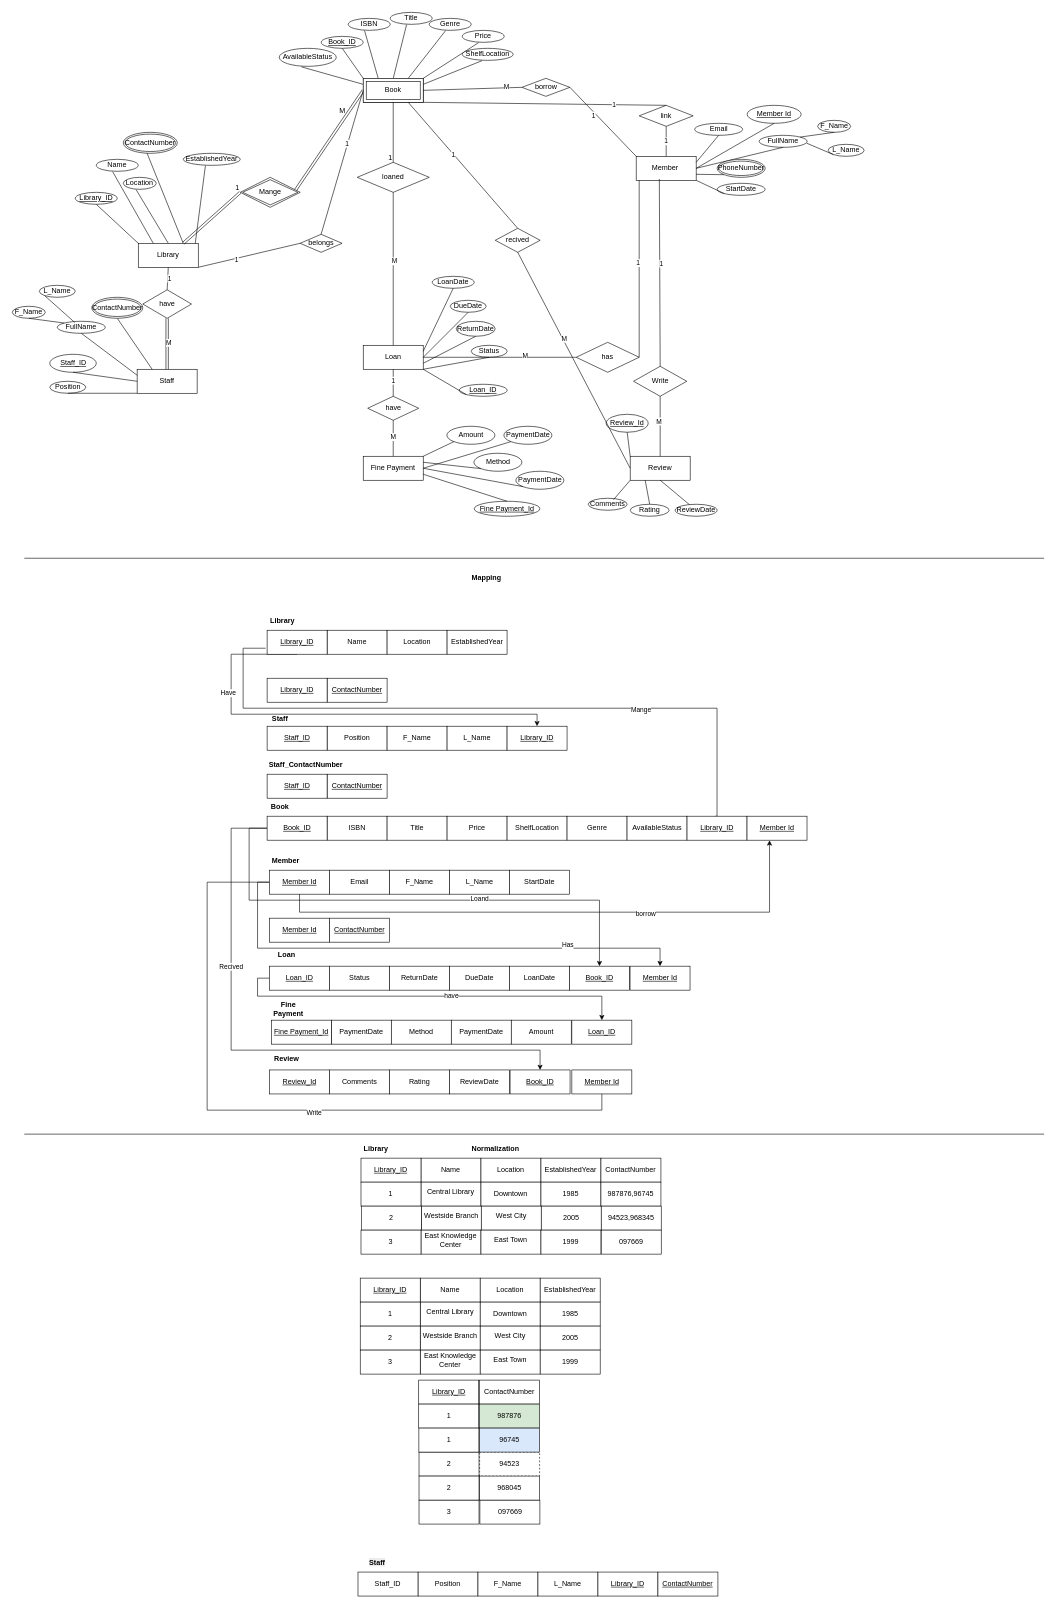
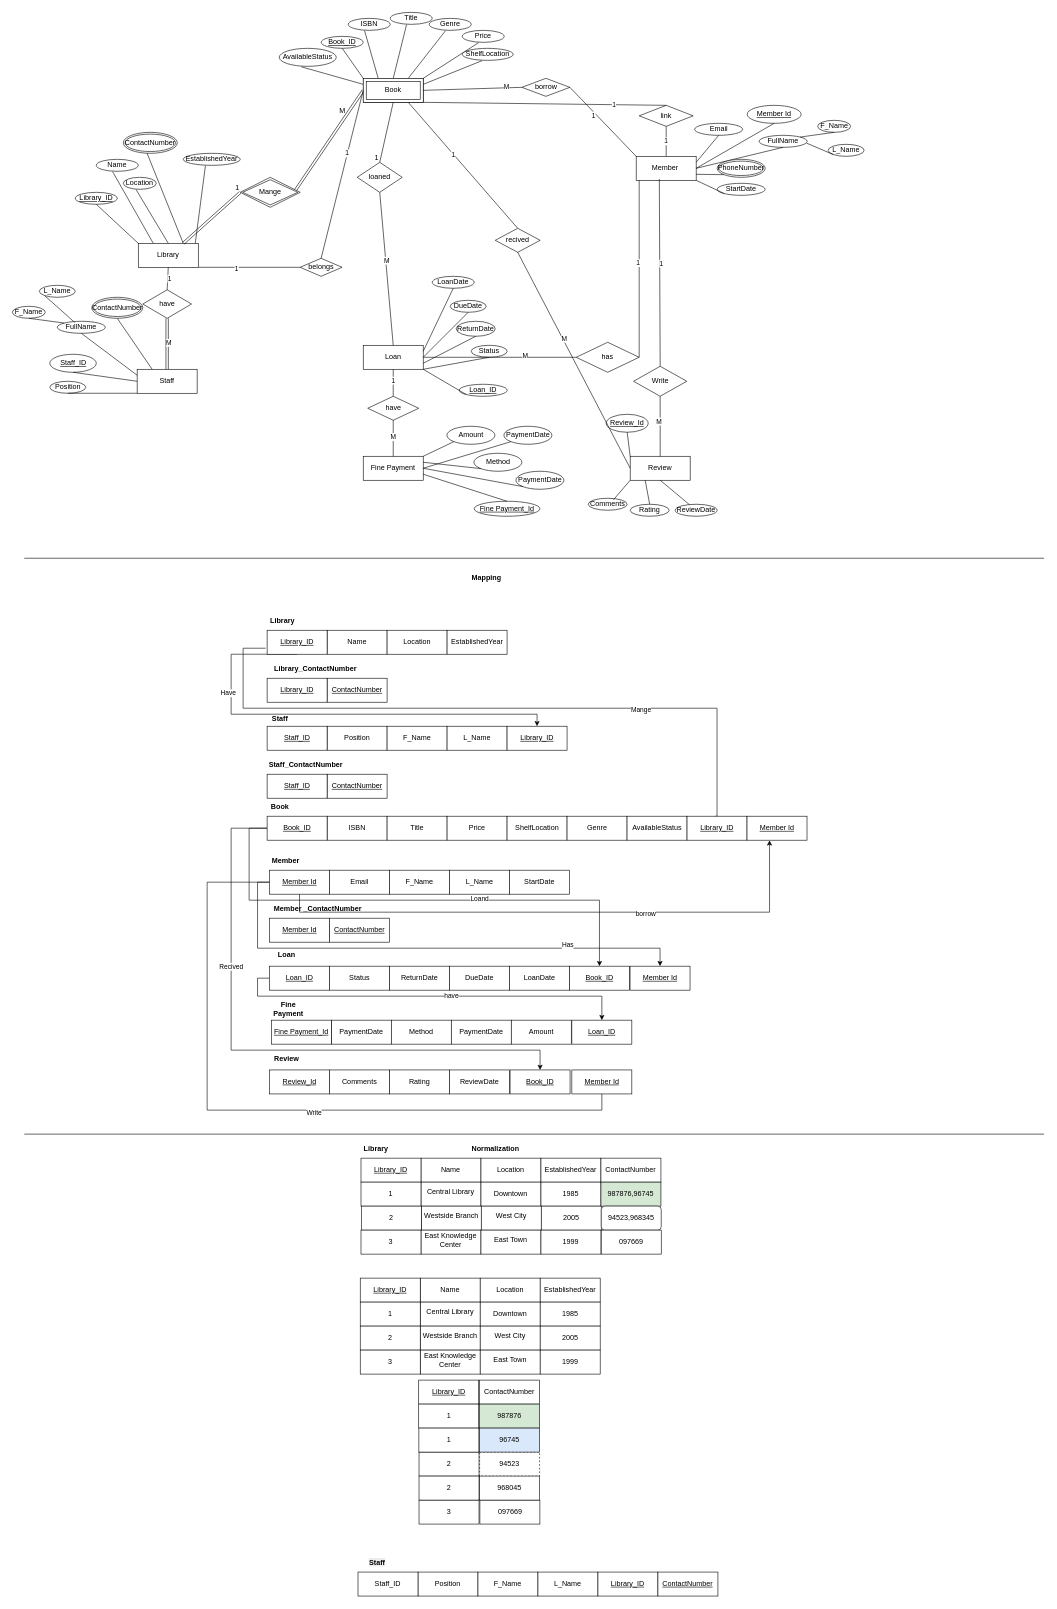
(393, 177) -> (380, 177)
(321, 243) -> (321, 267)
none -> (315, 669)
none -> (318, 909)
(631, 1194) -> (631, 1194)
(631, 1218) -> (631, 1218)
